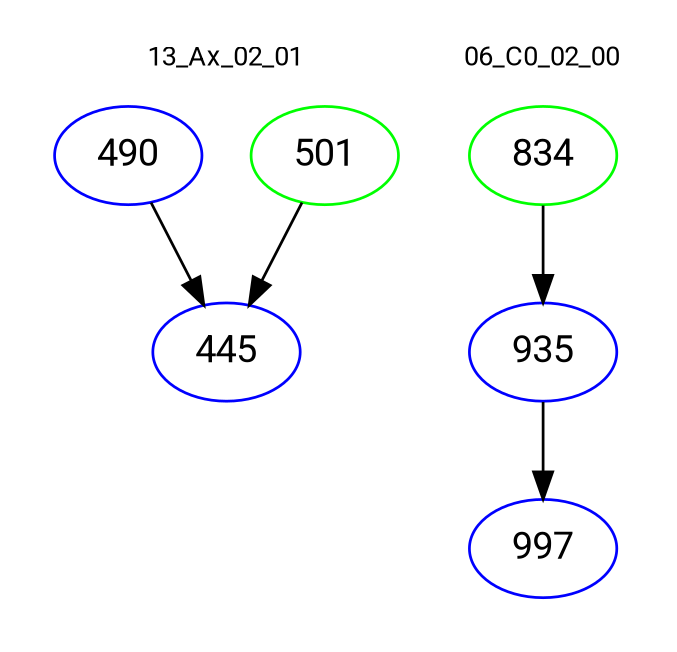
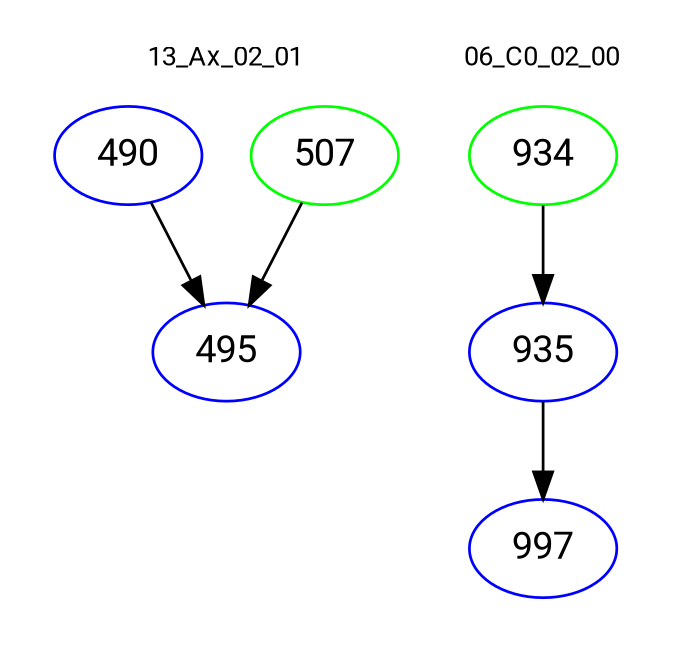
(325, 156) -> (325, 156)
(543, 156) -> (543, 156)
(227, 352) -> (227, 352)
